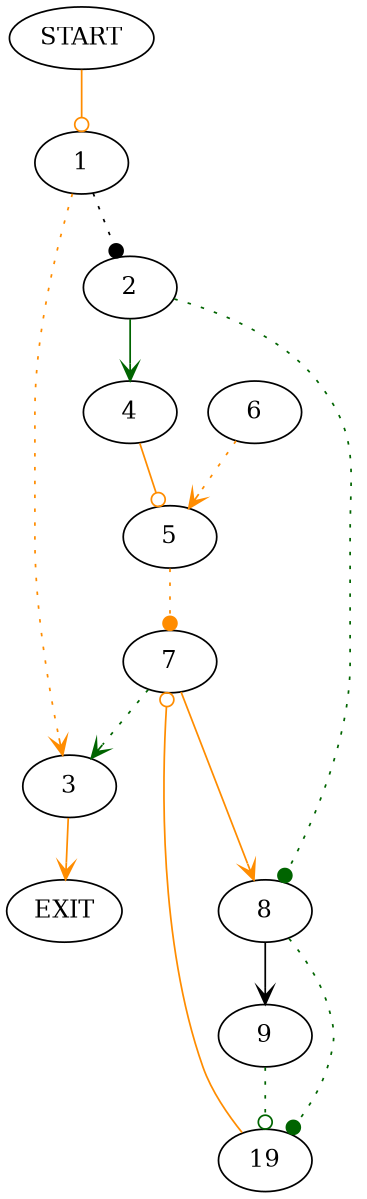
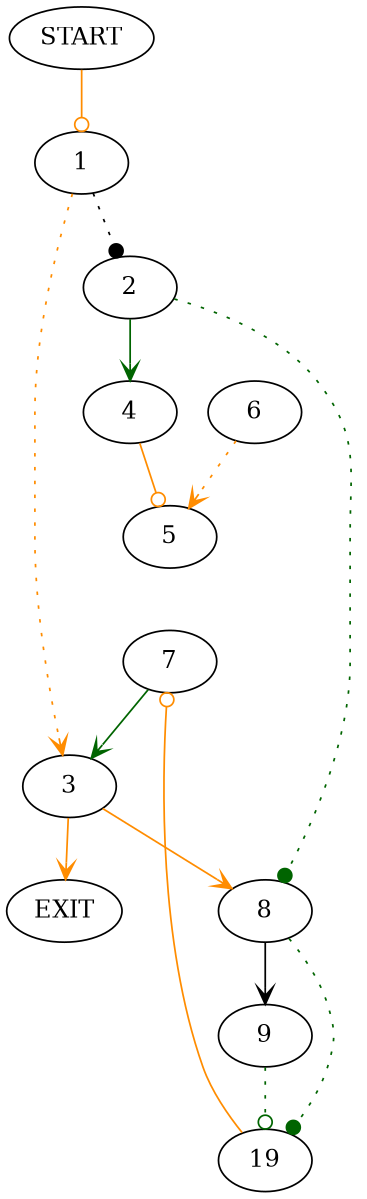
(170, 592) -> none
(125, 717) -> (125, 717)
(214, 778) -> (154, 840)
